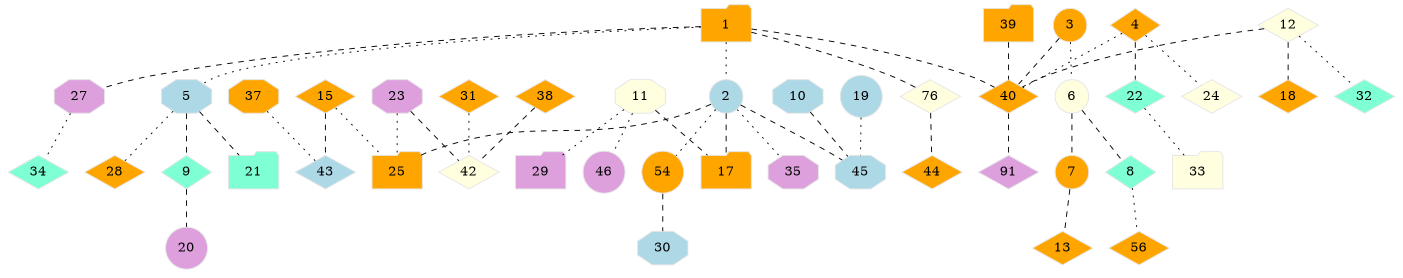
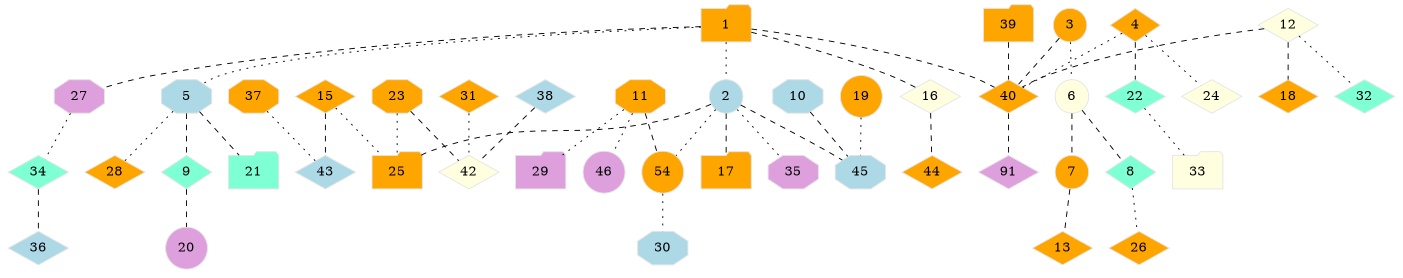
(397, 96) -> (397, 96)
(545, 96) -> (545, 96)
(640, 96) -> (640, 96)
(861, 96) -> (861, 96)
(930, 96) -> (930, 96)
(681, 133) -> (651, 132)
(663, 212) -> (663, 212)
none -> (38, 248)
(1139, 248) -> (1139, 248)
